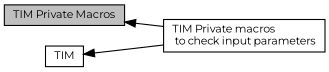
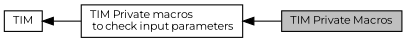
(150, 25) -> (268, 21)
